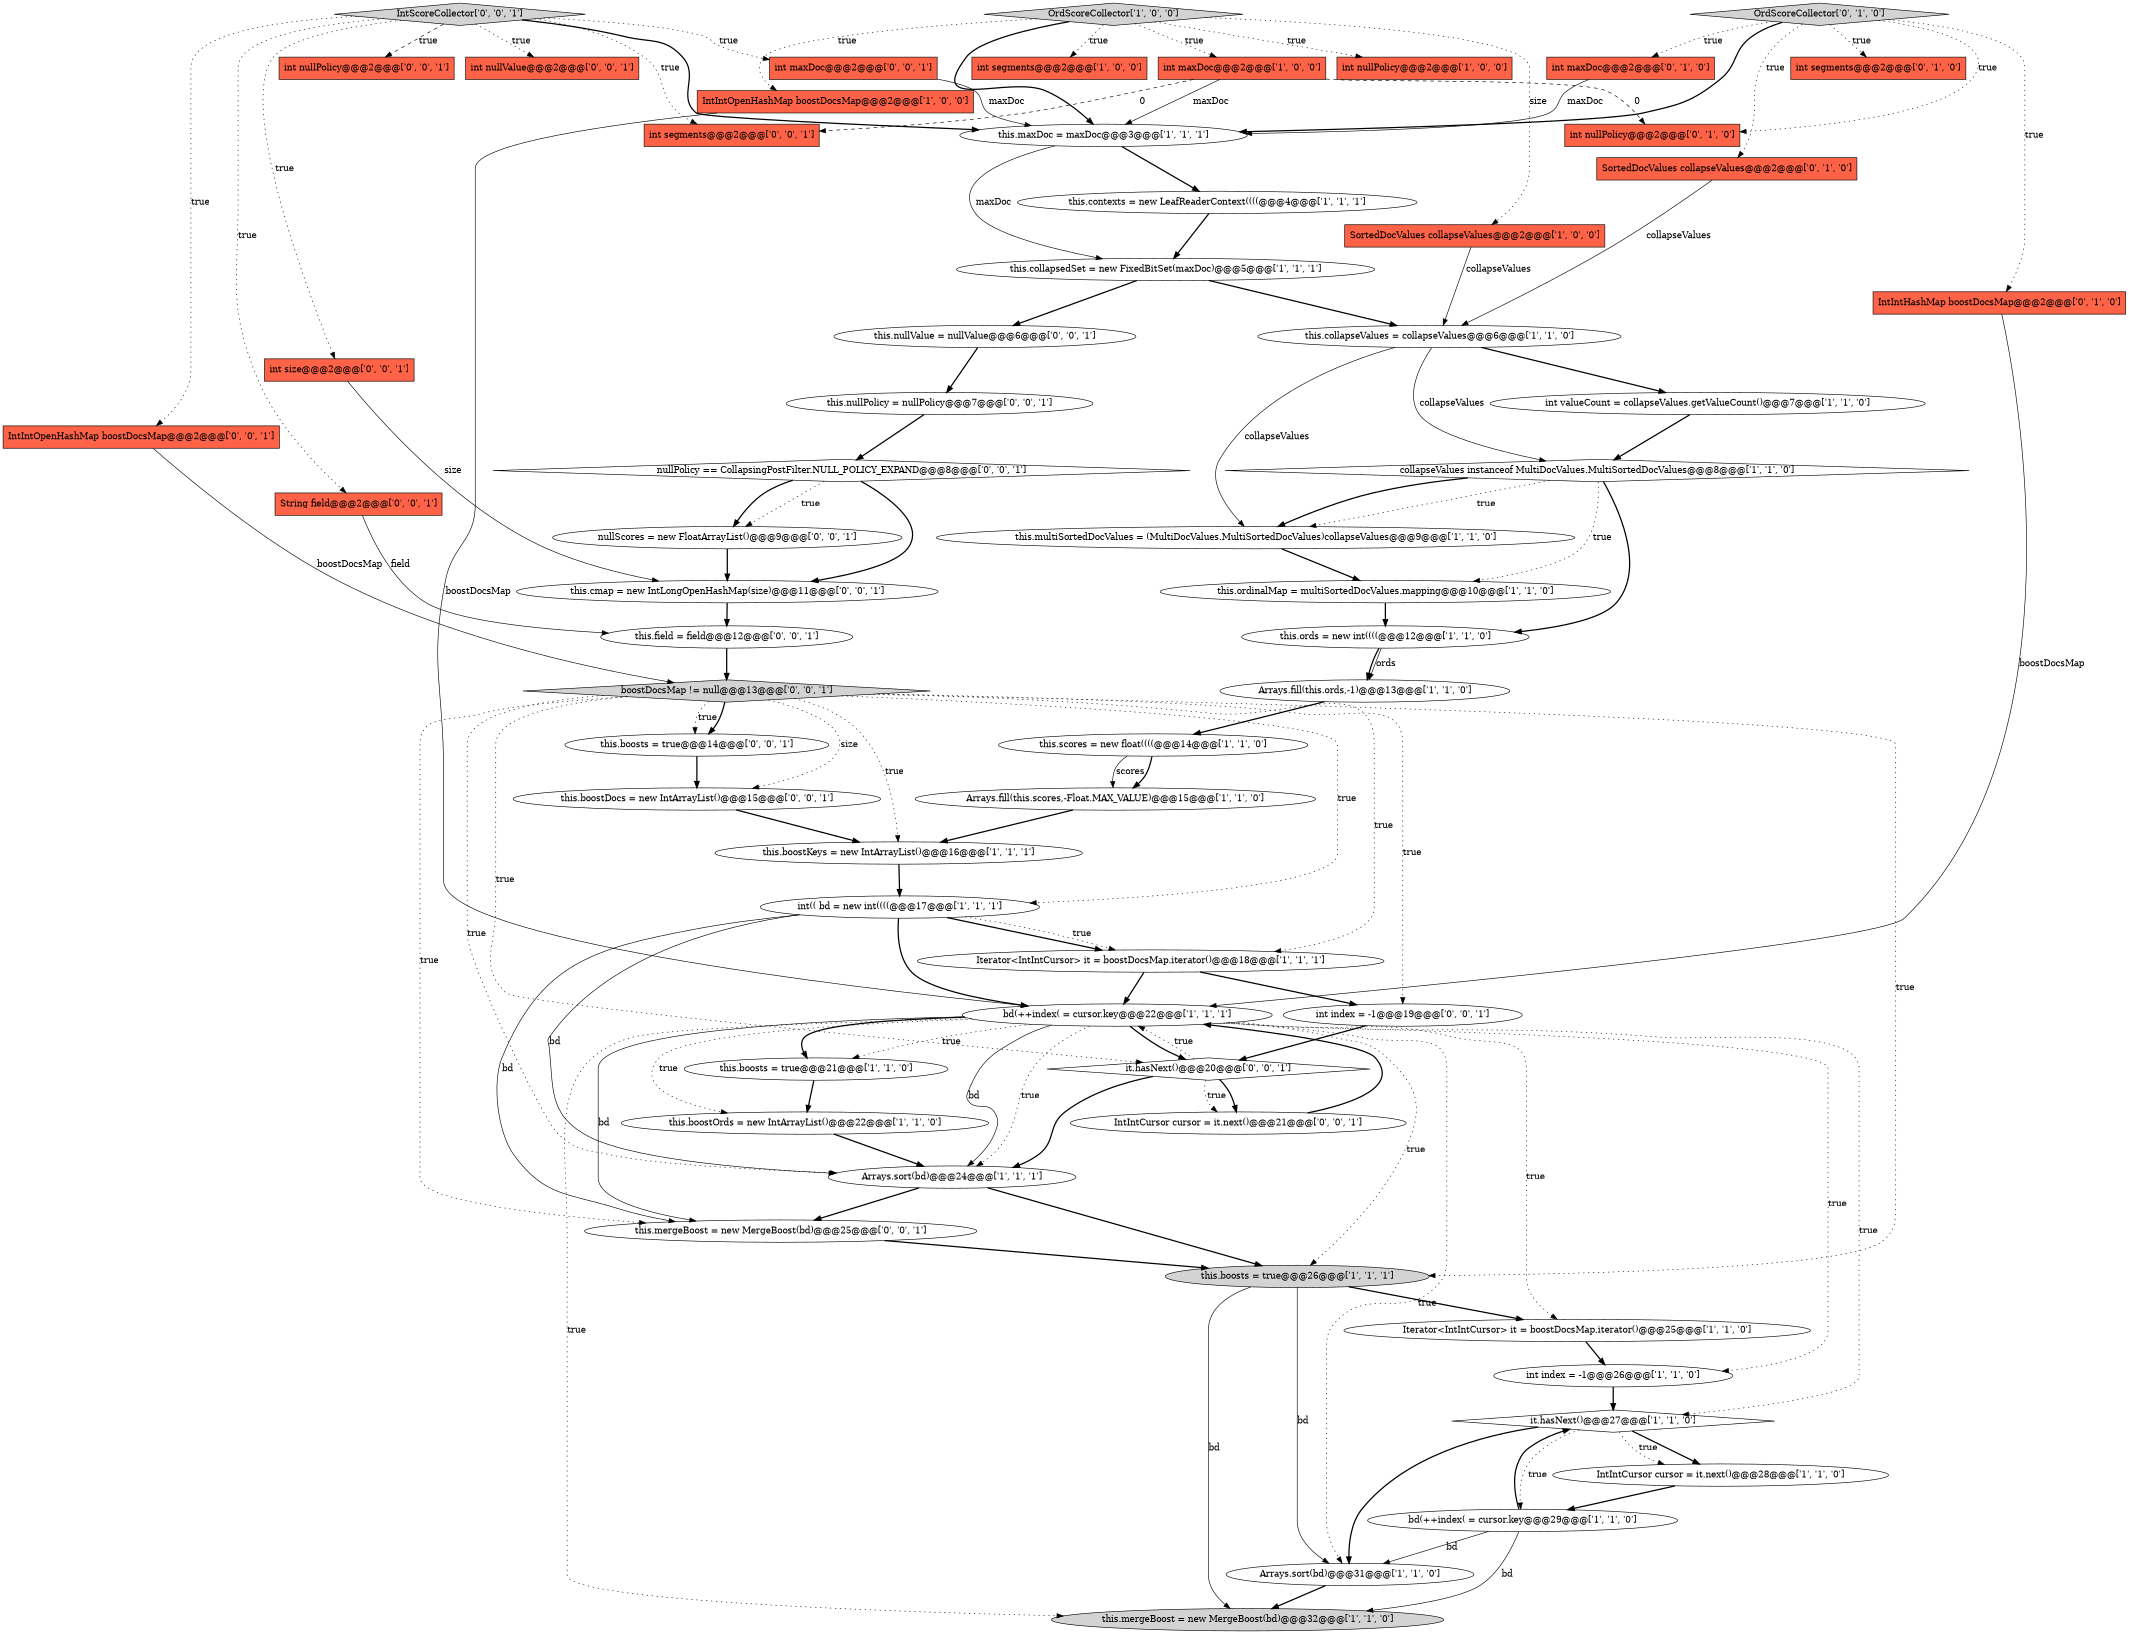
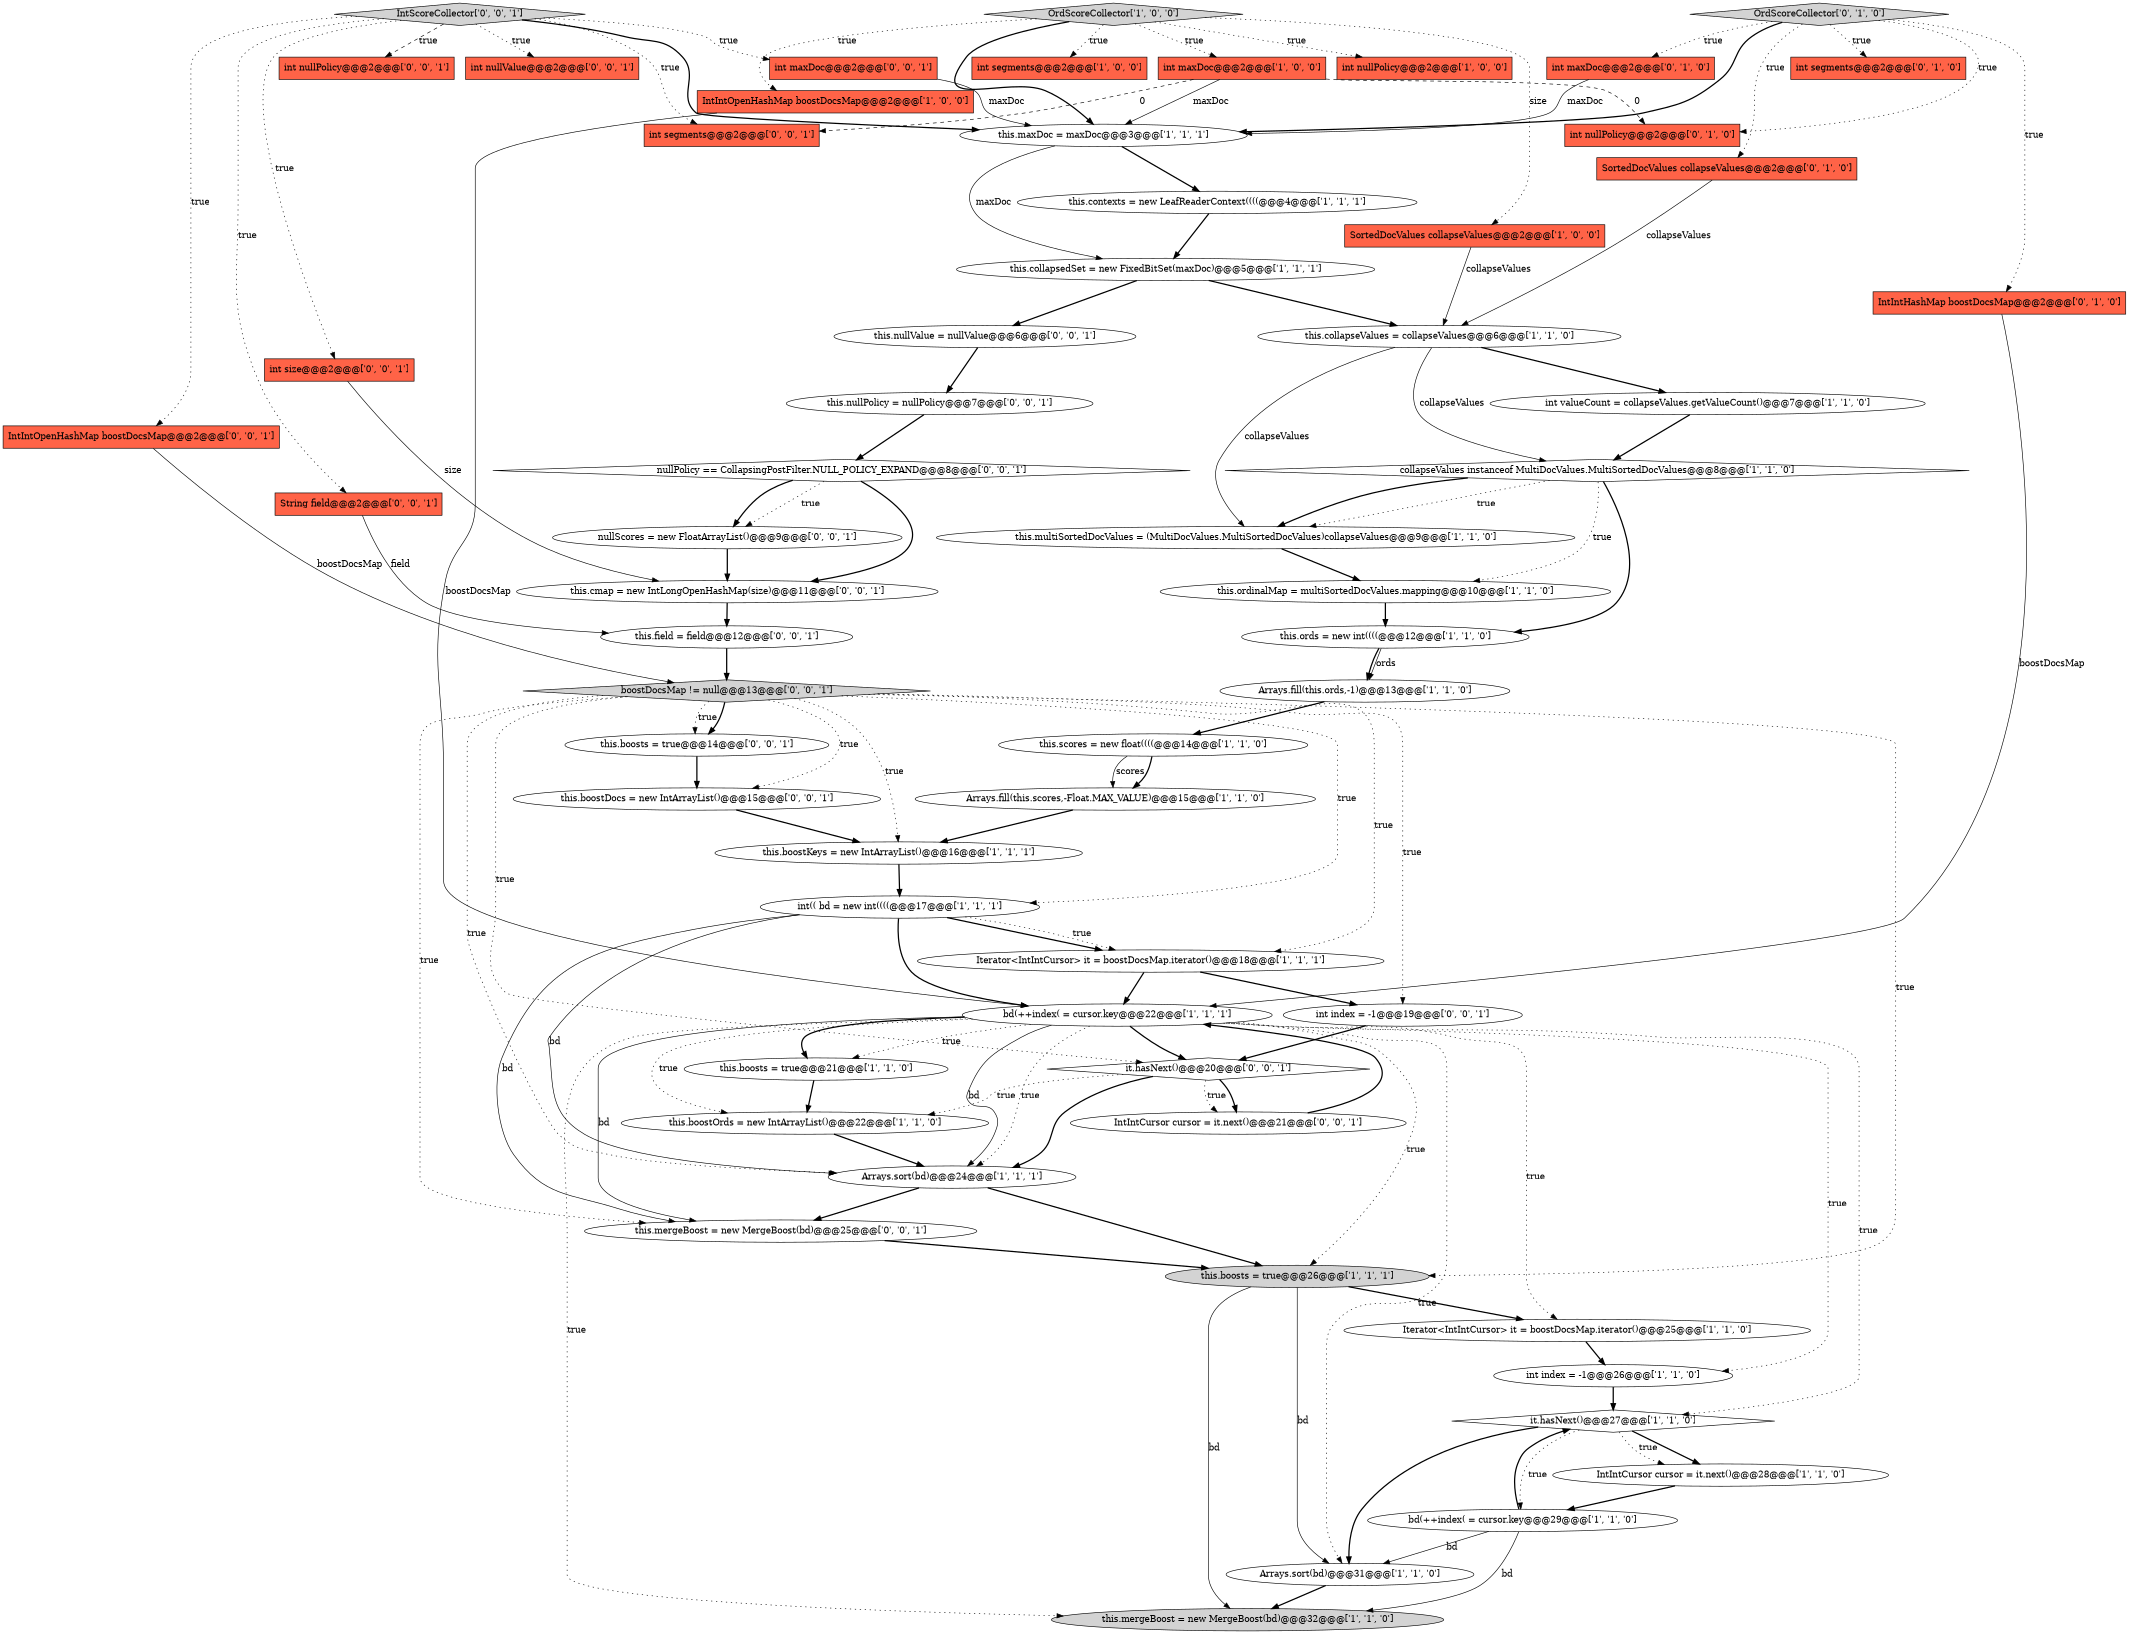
(849, 745) -> (849, 745)
(1169, 1043) -> (1031, 1084)
